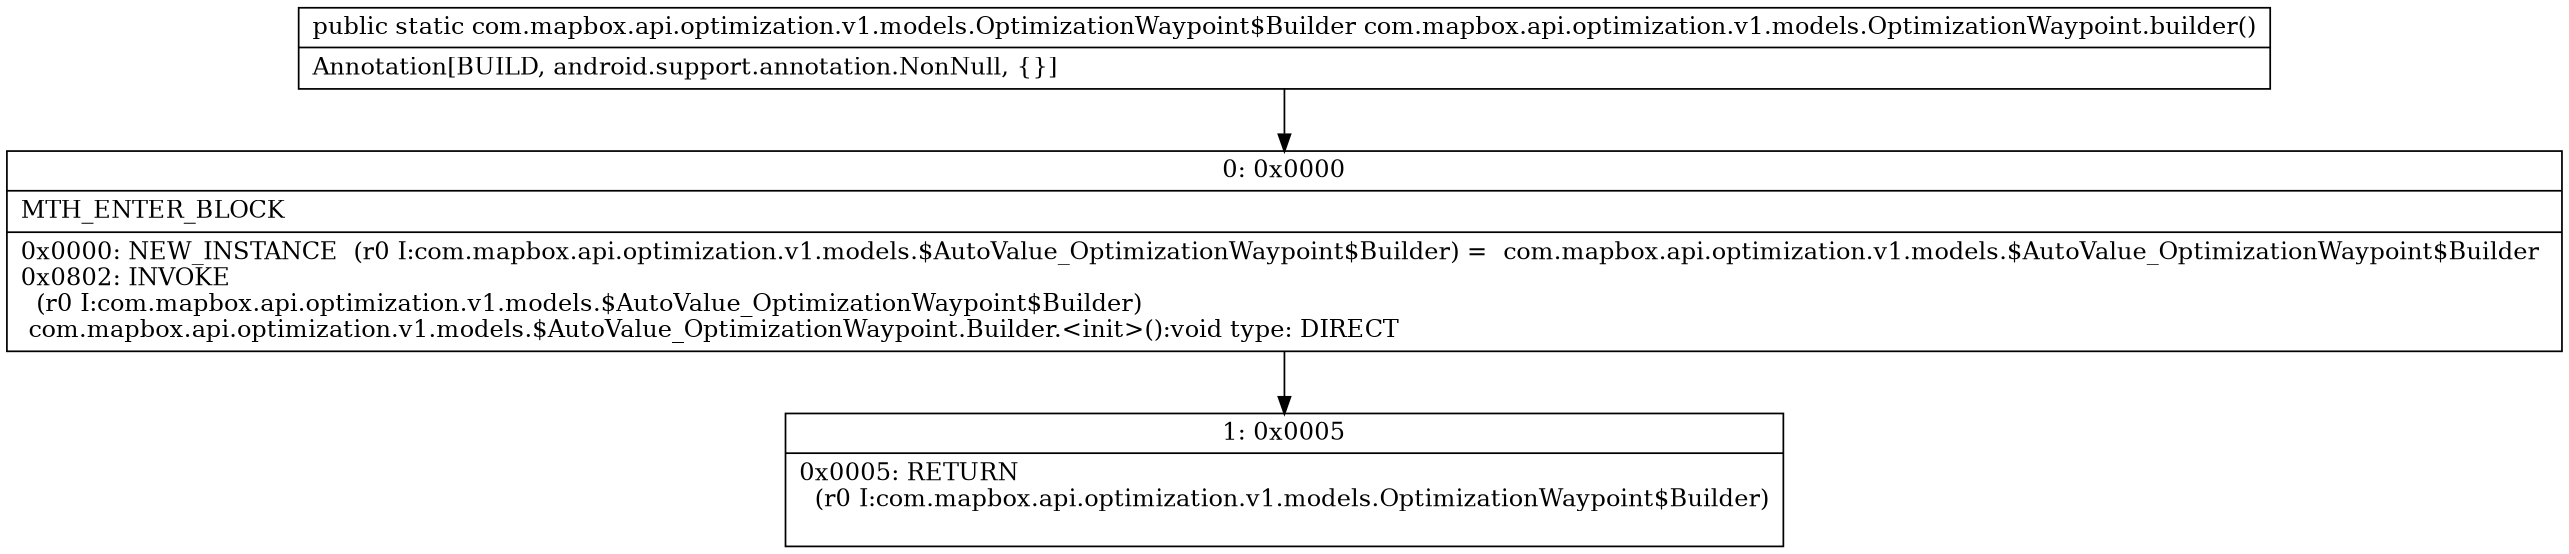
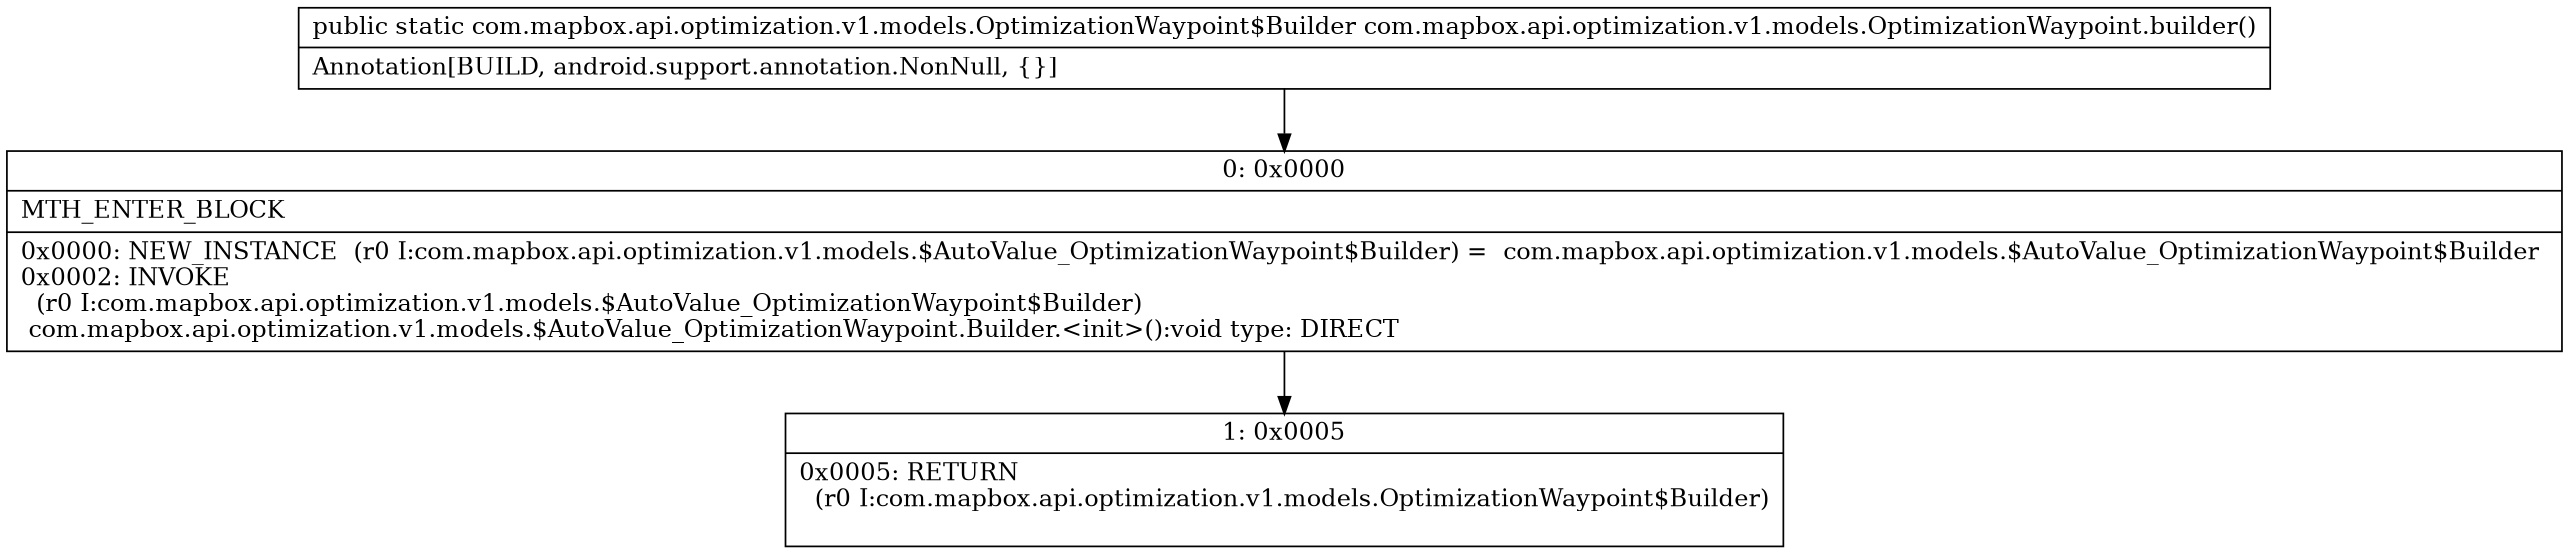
(134, 278) -> (134, 278)
